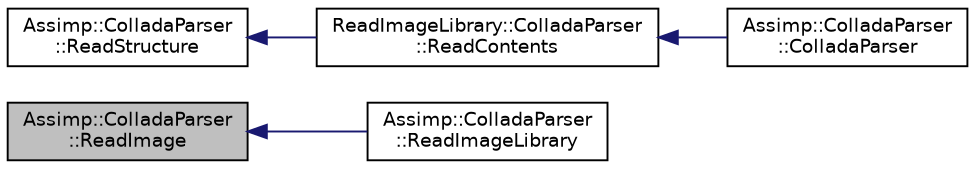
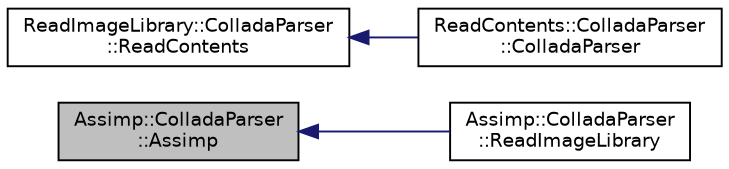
(128, 37) -> none
(847, 37) -> (570, 37)
(128, 131) -> (179, 131)
